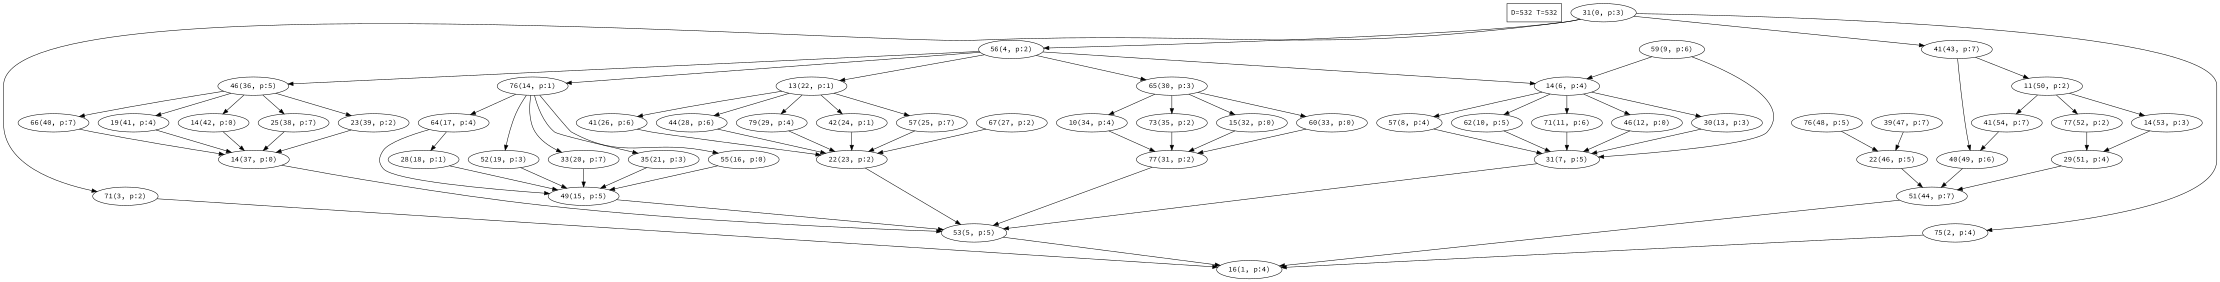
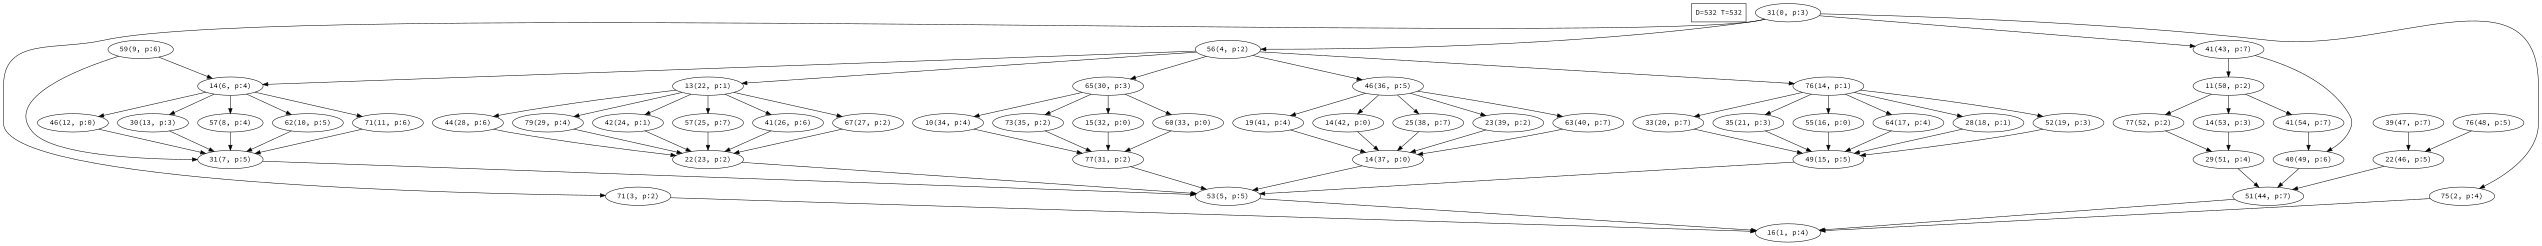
none -> (785, 104)
(54, 123) -> (1588, 123)
(440, 139) -> (1906, 104)
